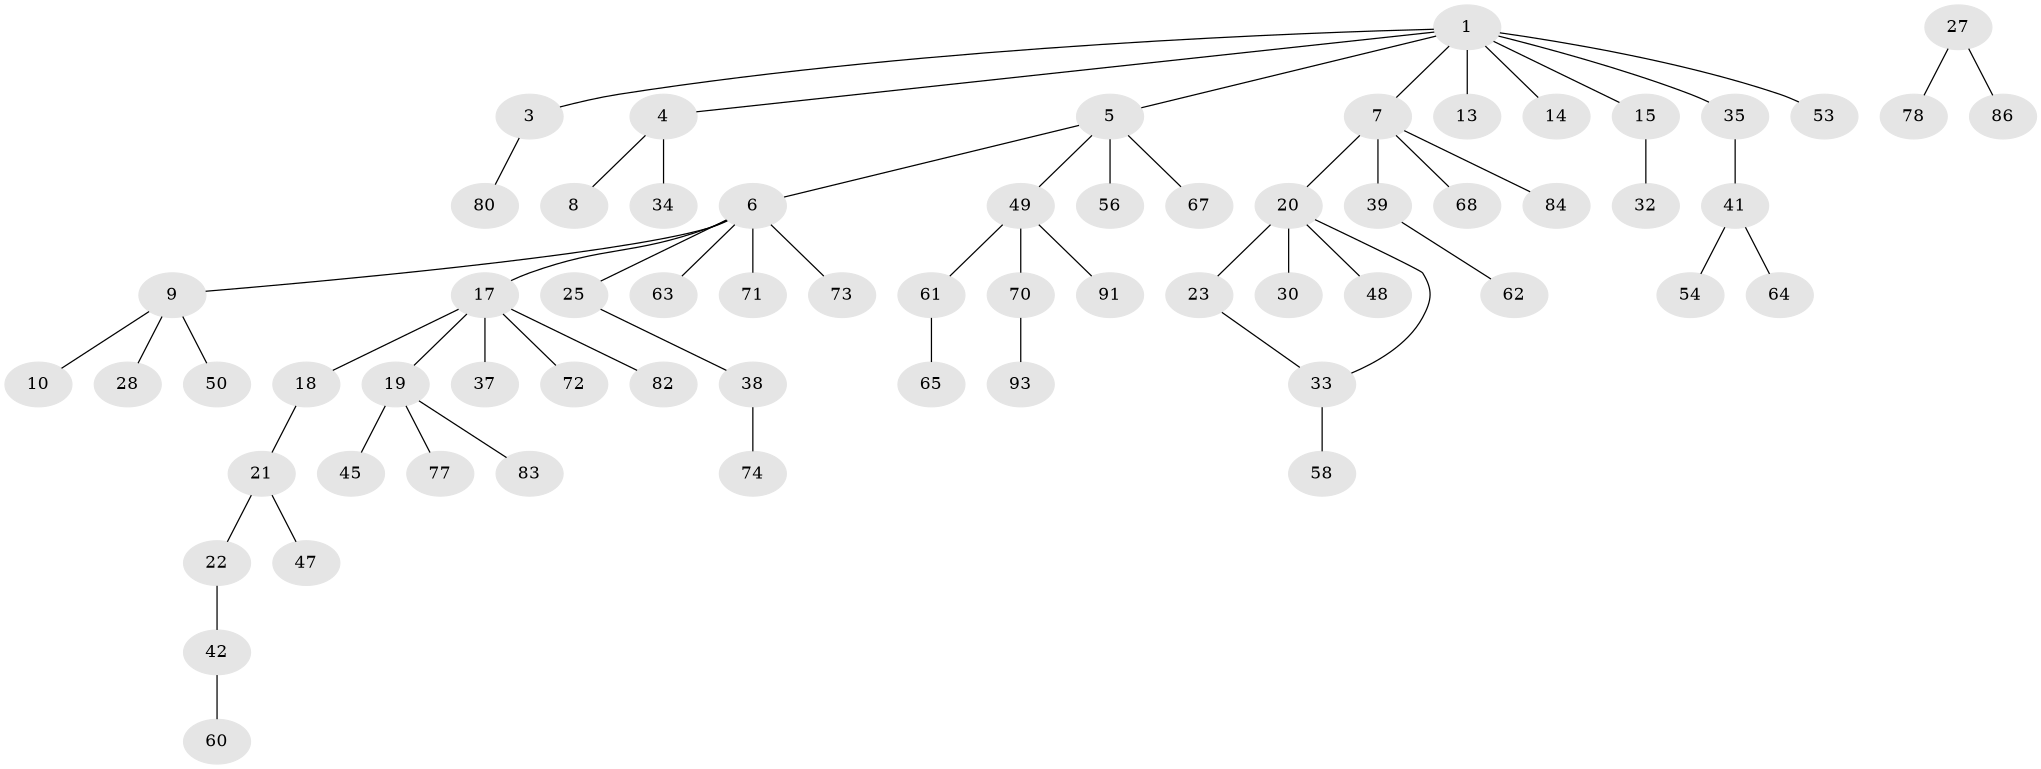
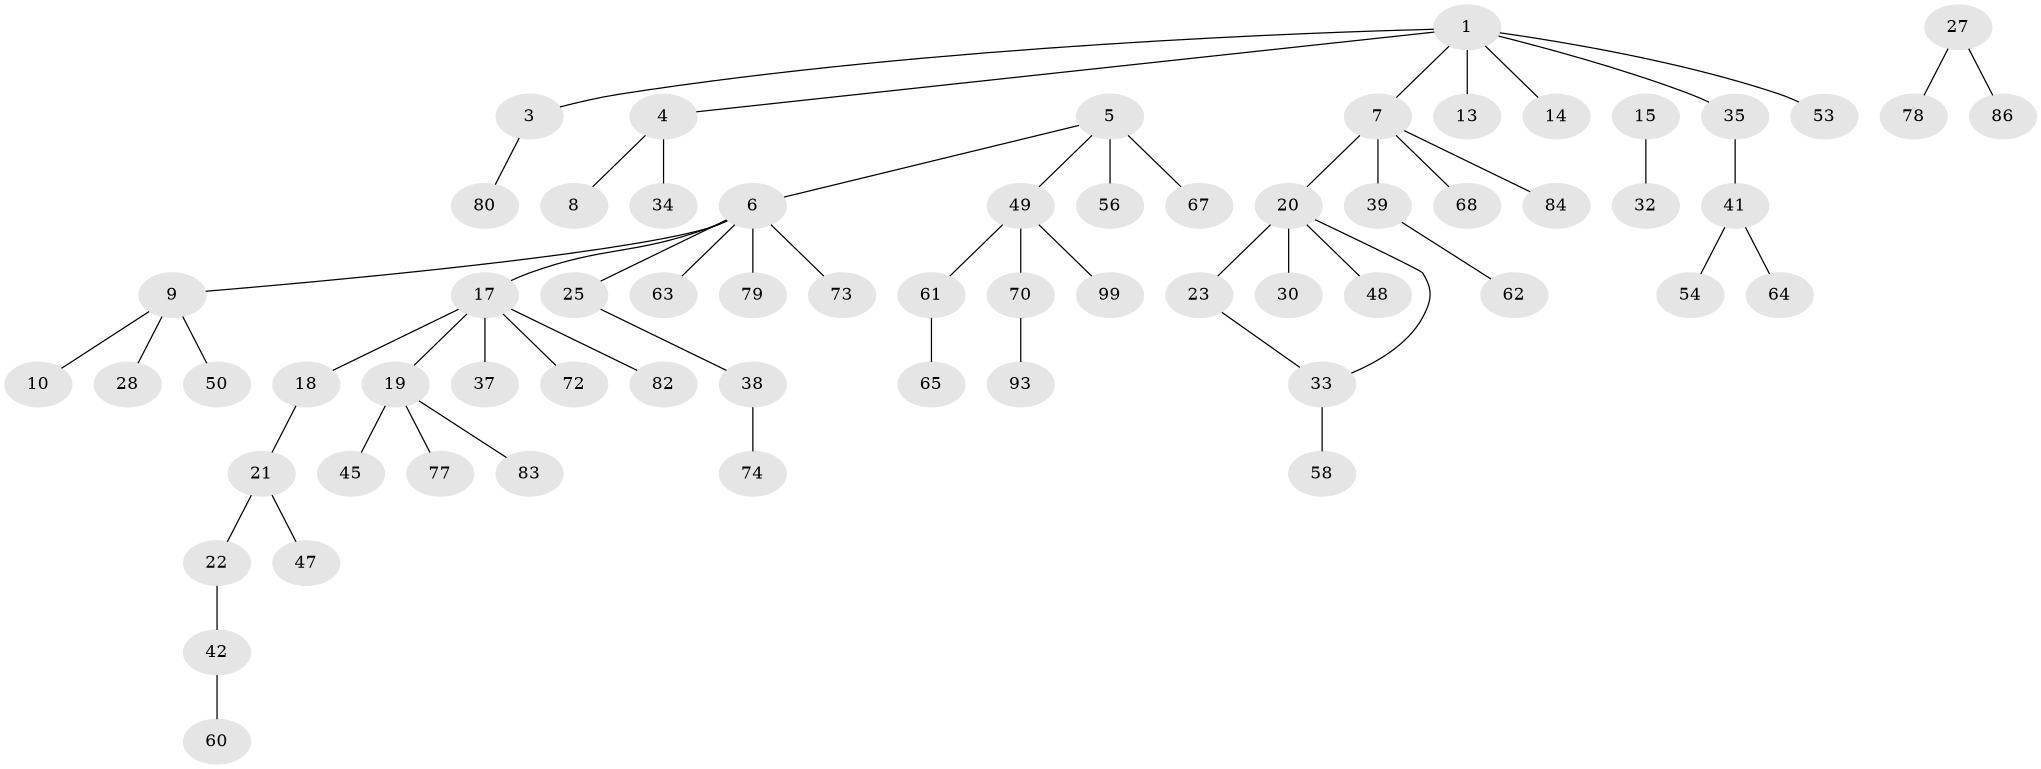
(1289, 72) -> none
(1556, 72) -> none
(753, 295) -> (753, 295)
(1110, 295) -> (1110, 295)
